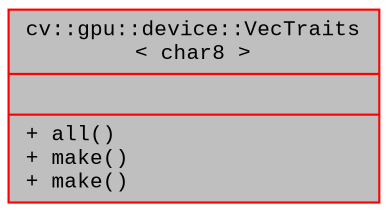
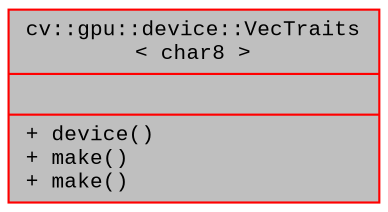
(72, 134) -> (91, 134)
